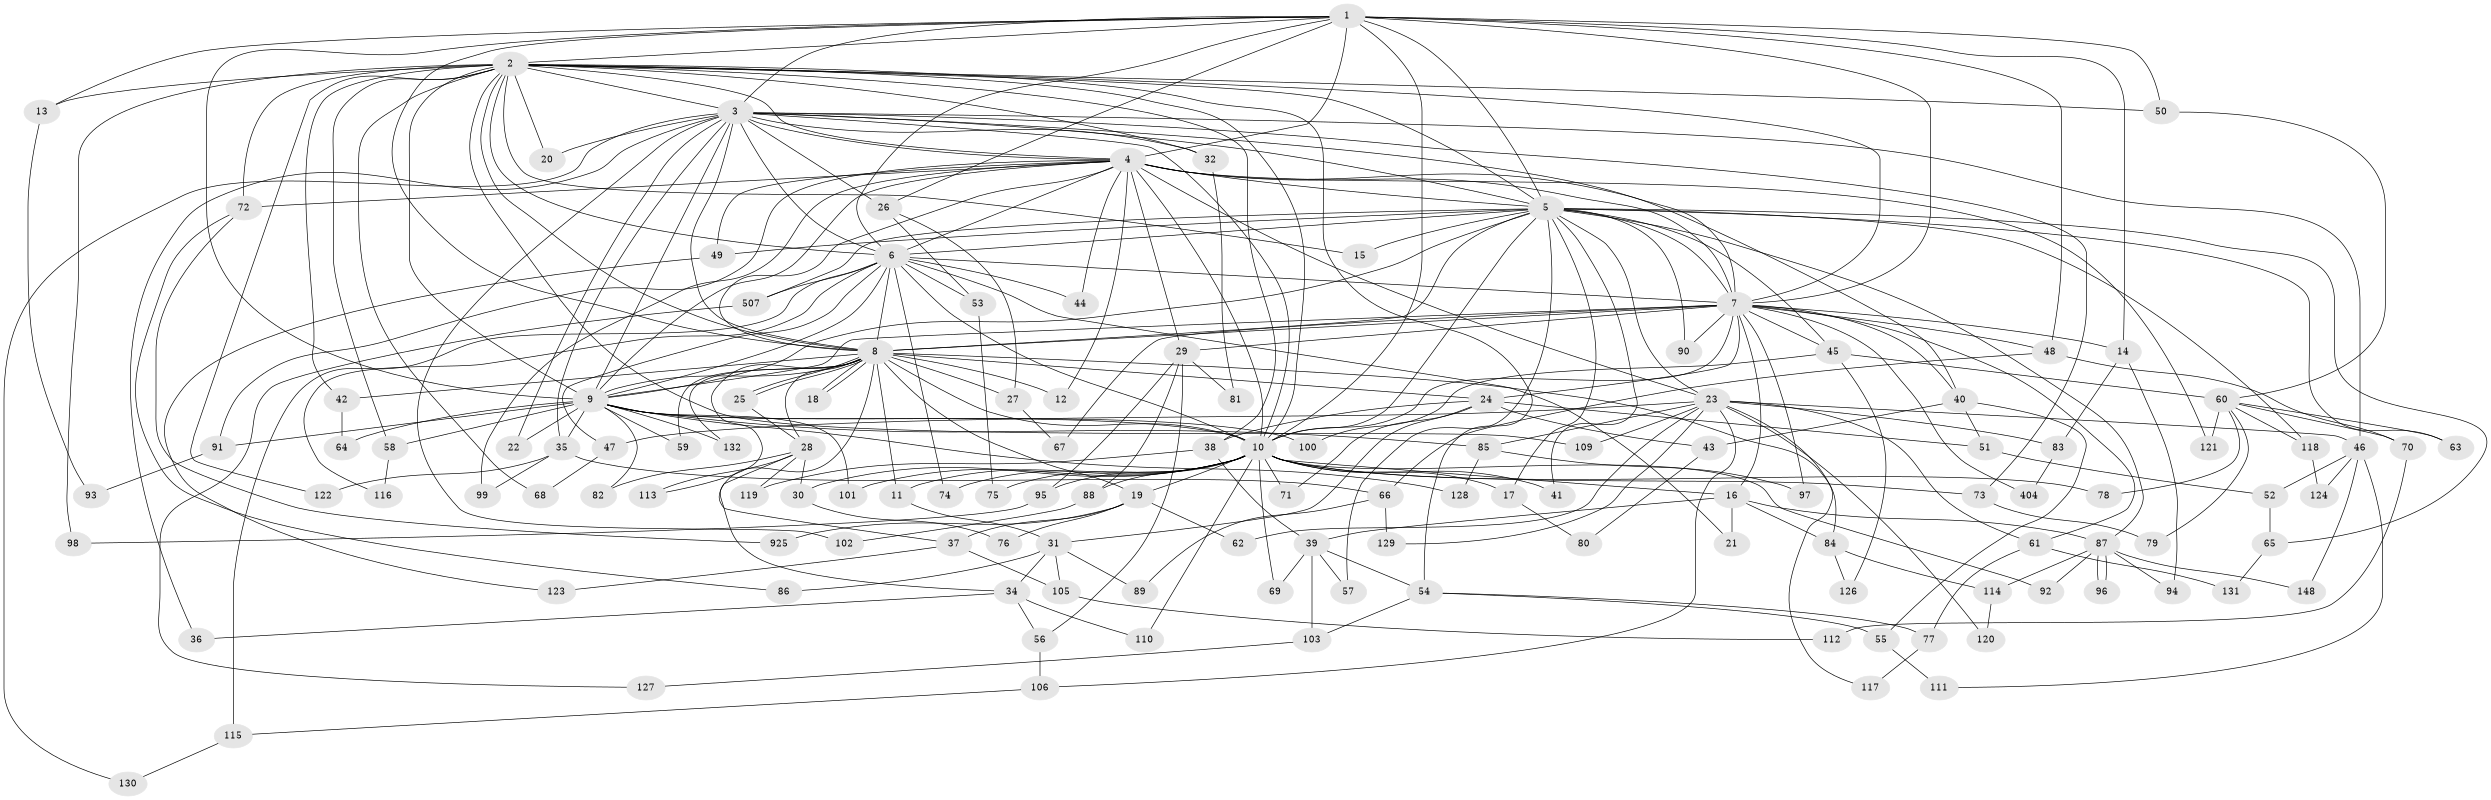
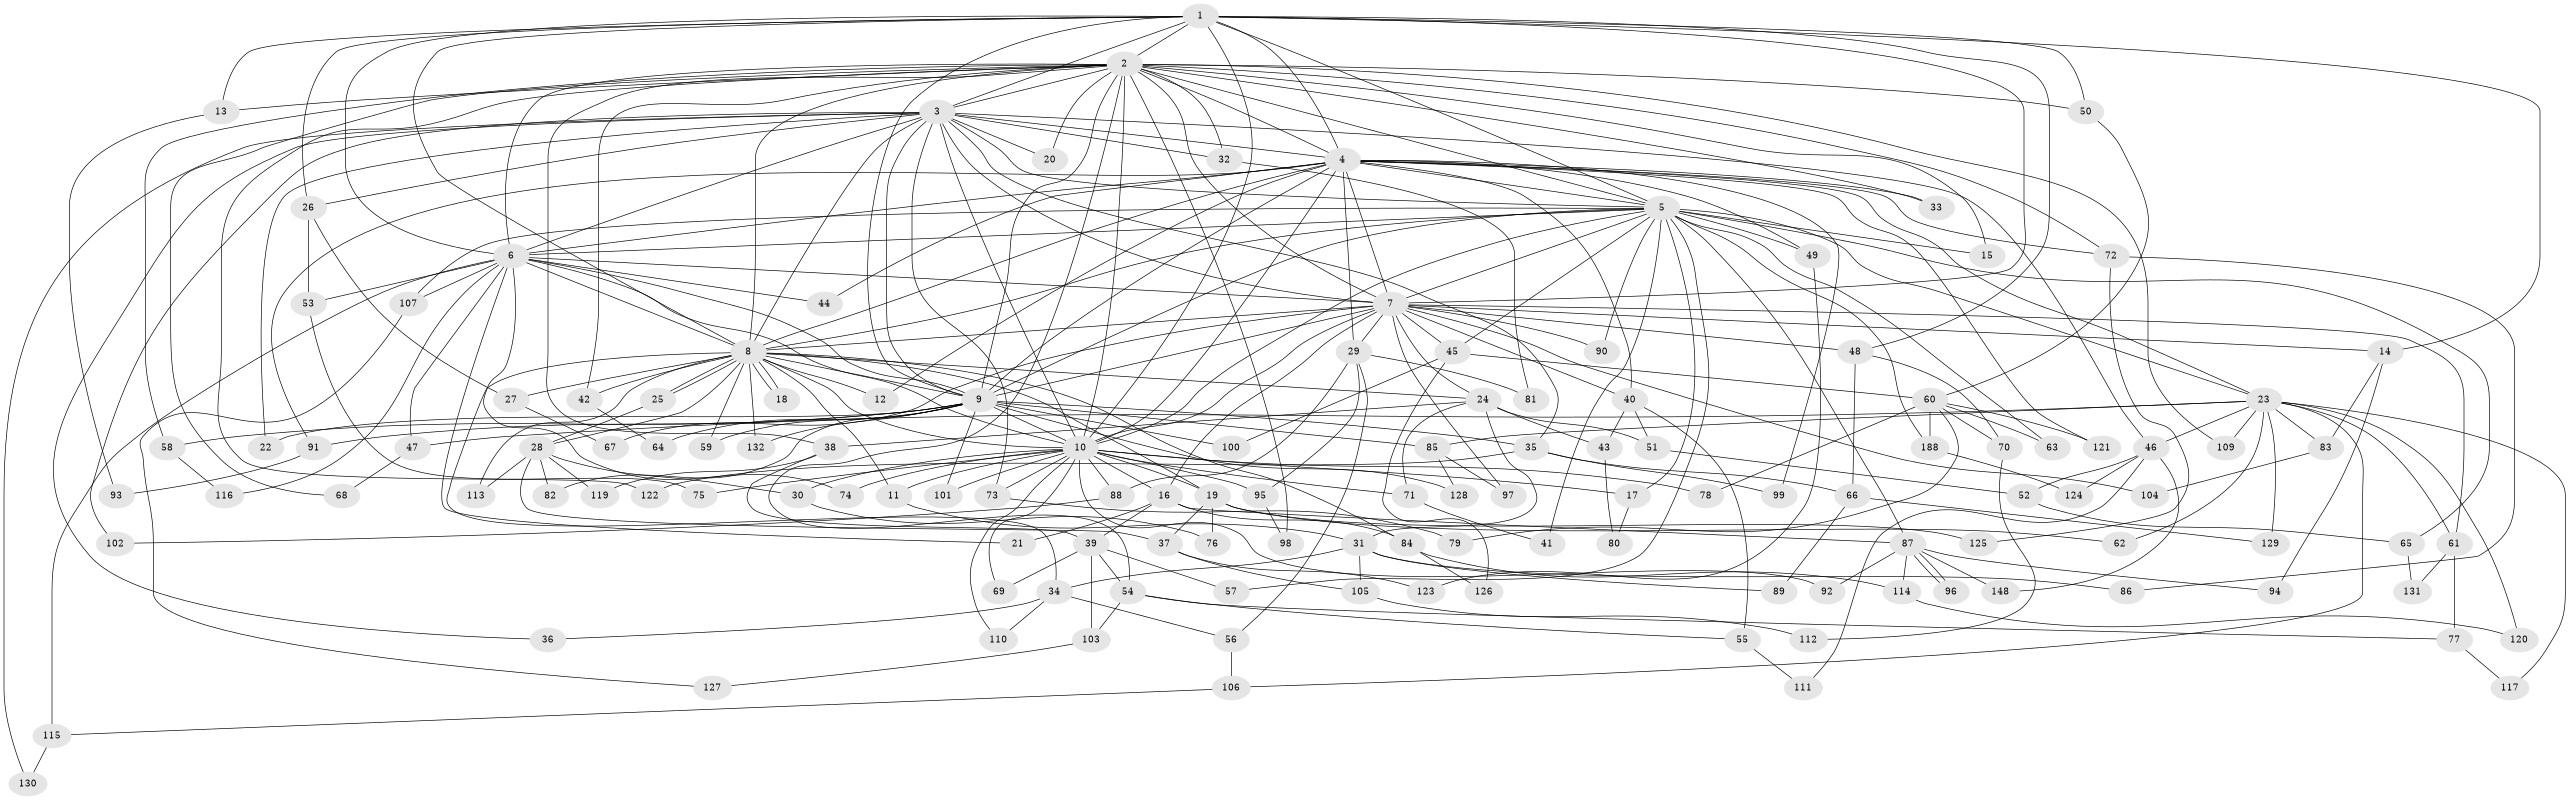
none -> (1937, 208)
(751, 304) -> (409, 304)
(2311, 448) -> (1930, 448)
(1408, 472) -> (1453, 515)
(2029, 496) -> (2150, 496)
(779, 544) -> (1979, 544)
